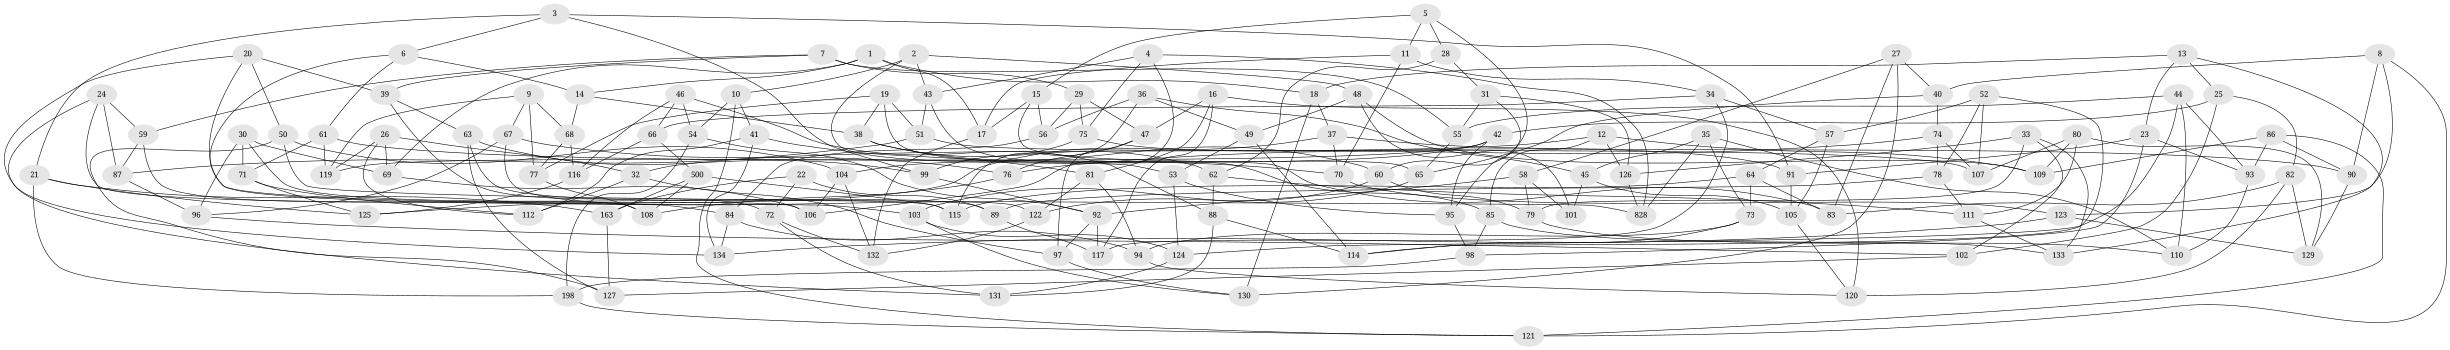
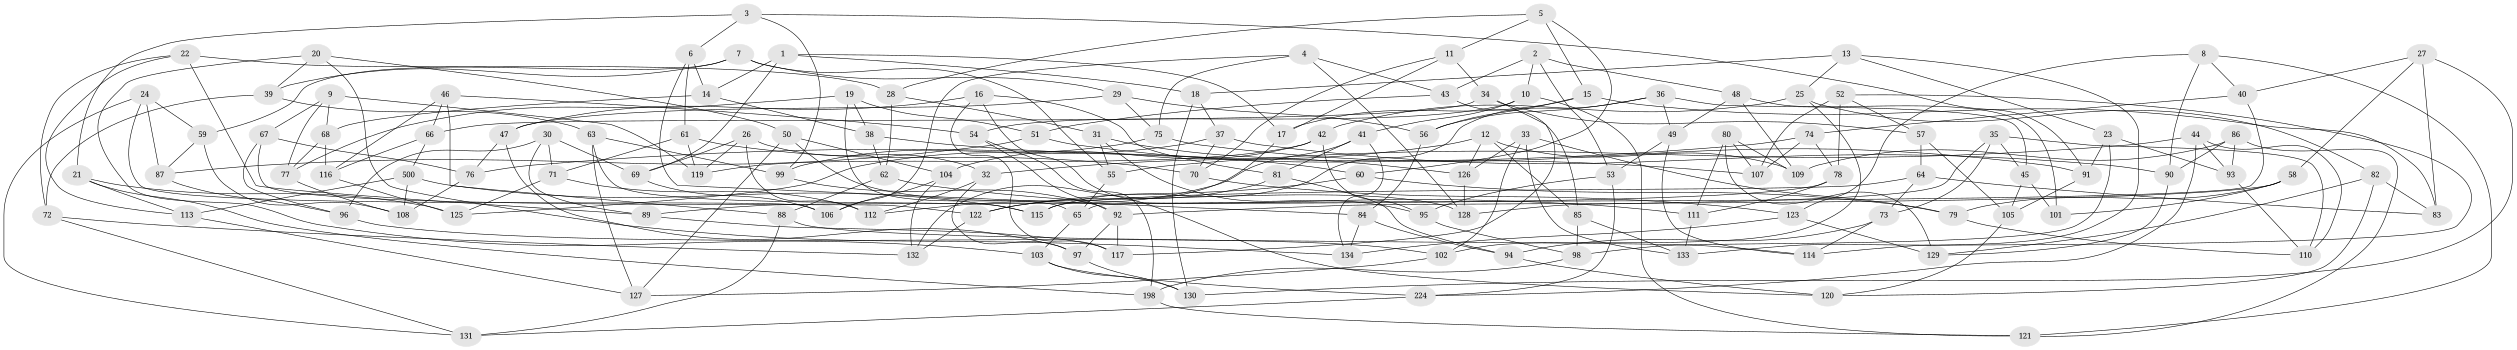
none -> (370, 66)
(607, 215) -> (187, 215)
(1641, 215) -> (1464, 215)
(1179, 256) -> (1421, 296)
